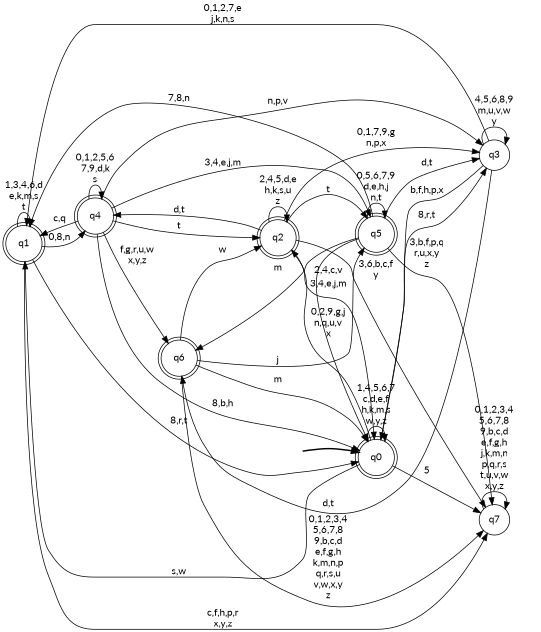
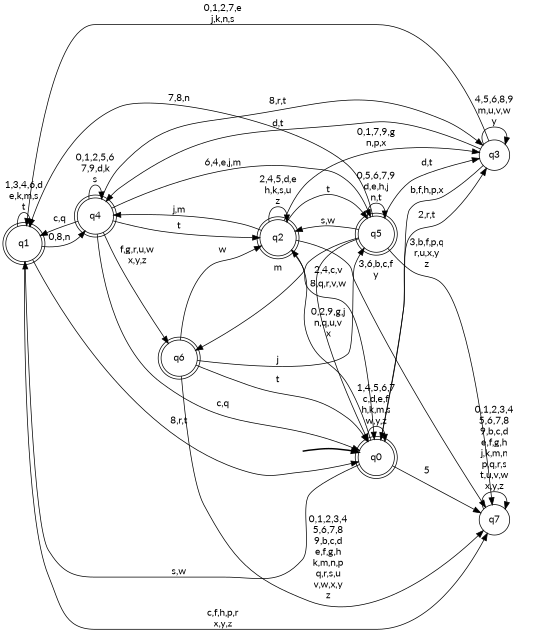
(278, 101) -> (278, 101)
(223, 163) -> (223, 163)
(179, 210) -> (179, 210)
(427, 215) -> (427, 215)
none -> (330, 226)
(328, 284) -> (328, 284)
(278, 380) -> (278, 380)
(223, 403) -> (223, 403)
(414, 470) -> (300, 128)
